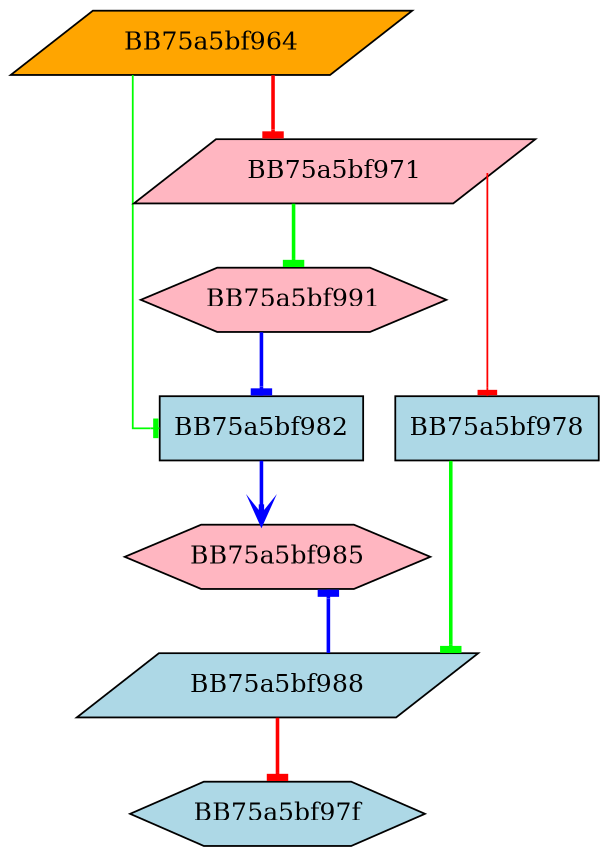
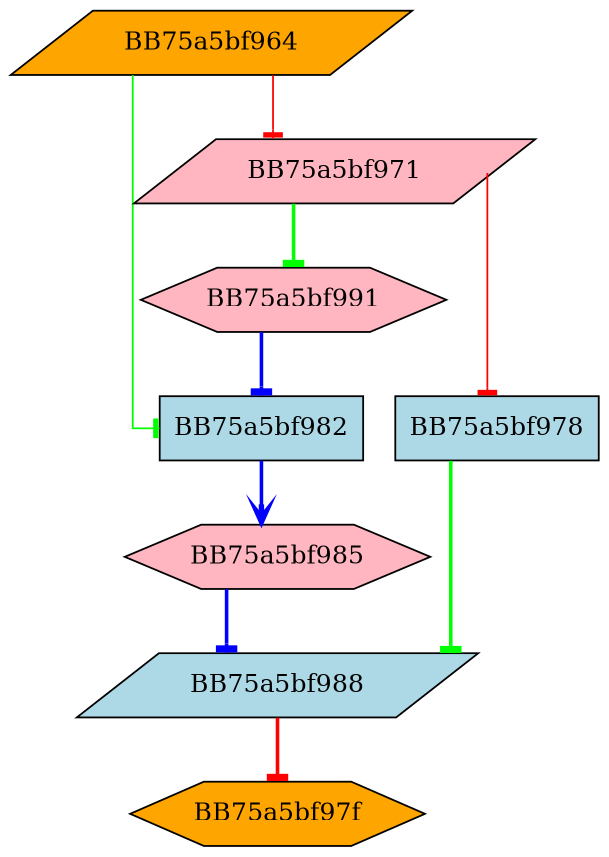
(273, 102) -> (273, 102)
(328, 626) -> (227, 616)
(278, 814) -> (278, 814)
